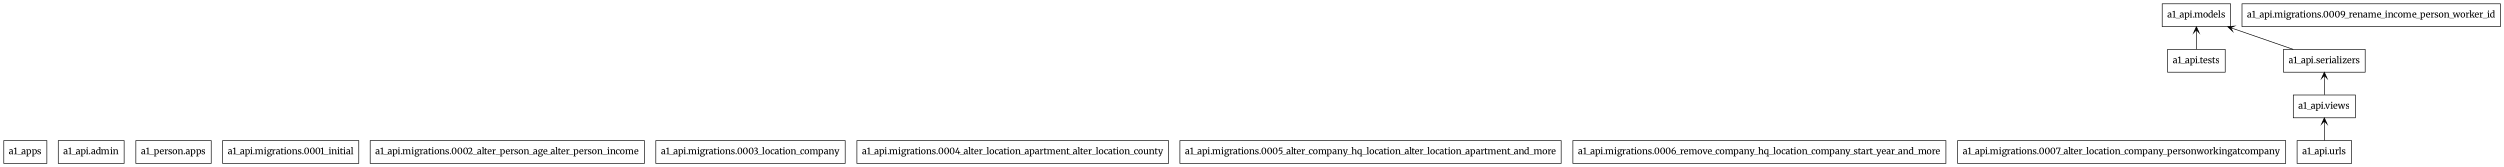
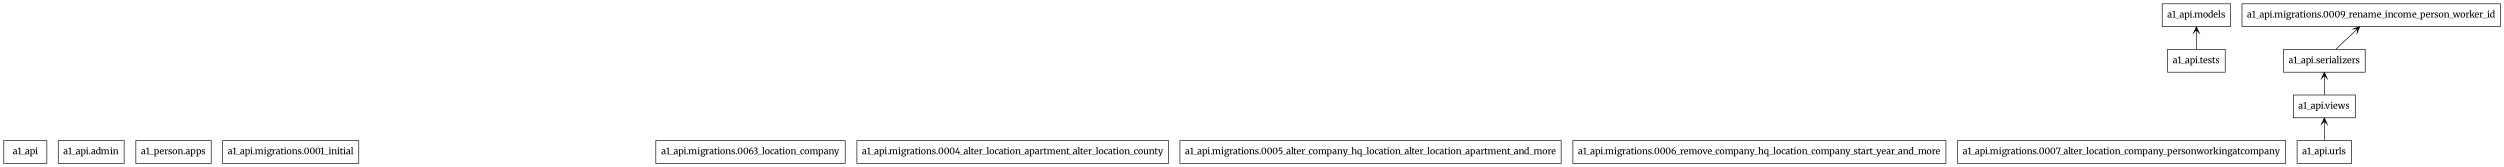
(2263, 39) -> (2346, 40)
(25, 152) -> (25, 152)
(507, 152) -> none
(750, 152) -> (750, 152)
